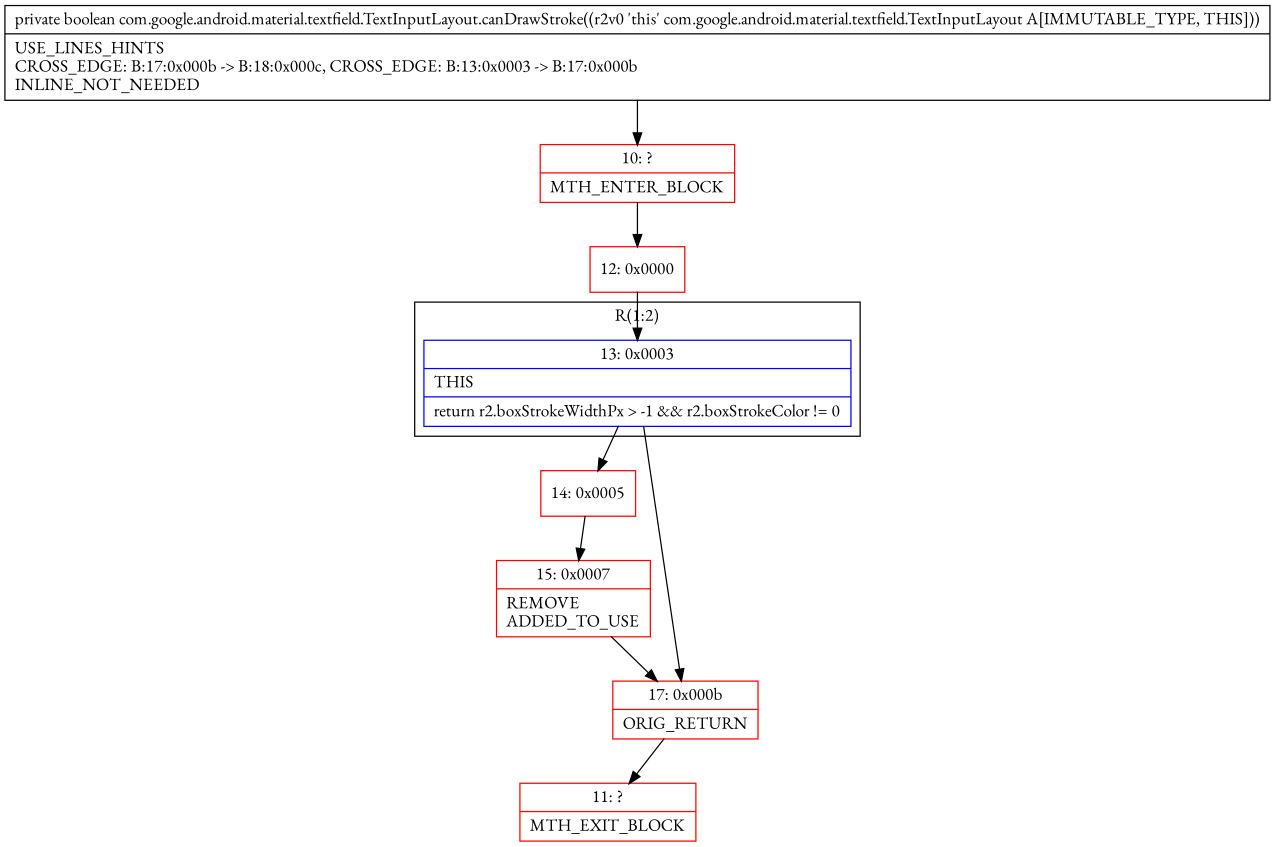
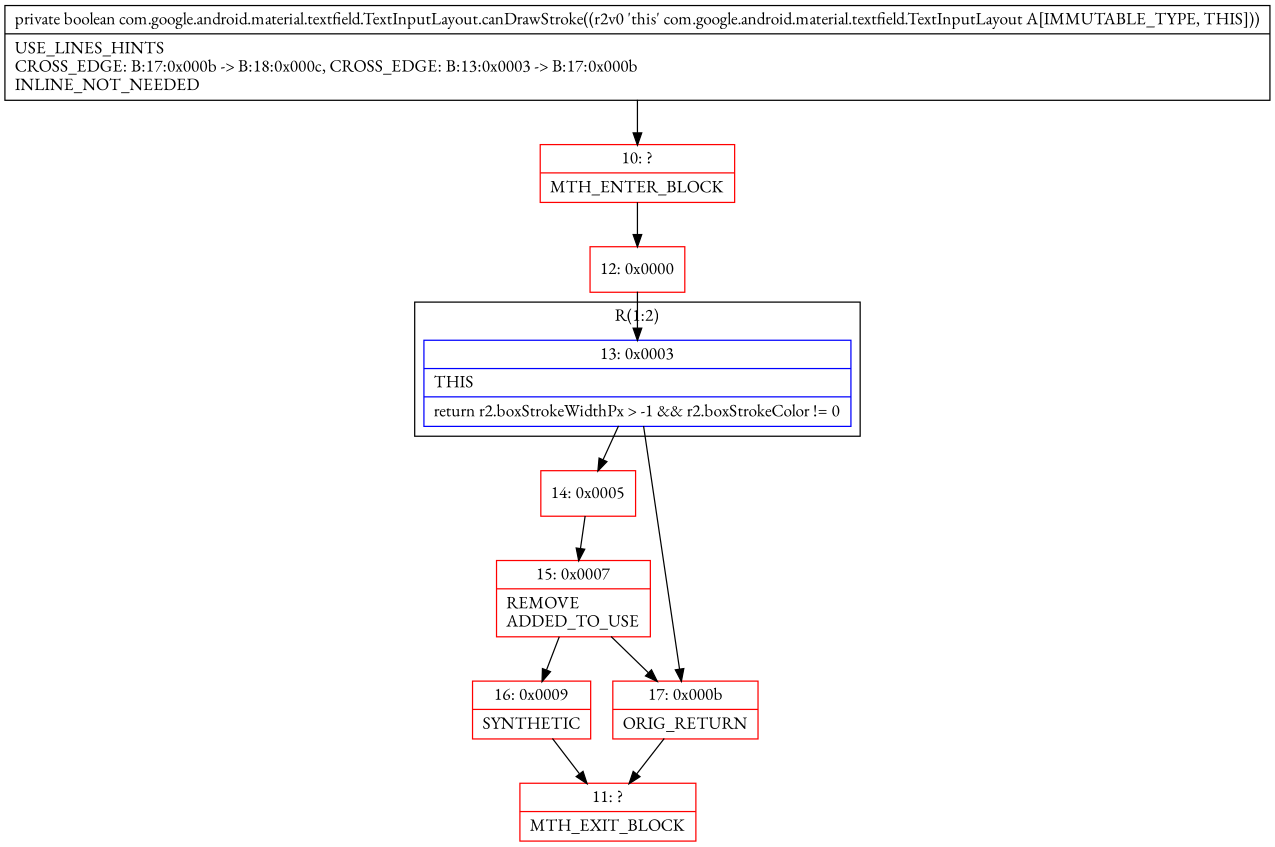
none -> (532, 710)
